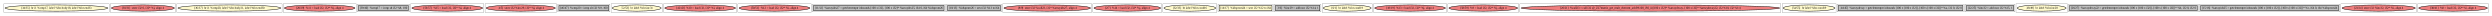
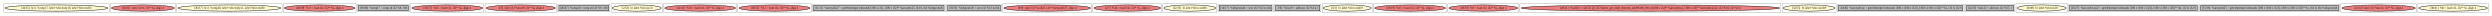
(1246, 8) -> (1246, 8)
(2453, 8) -> (2453, 8)
